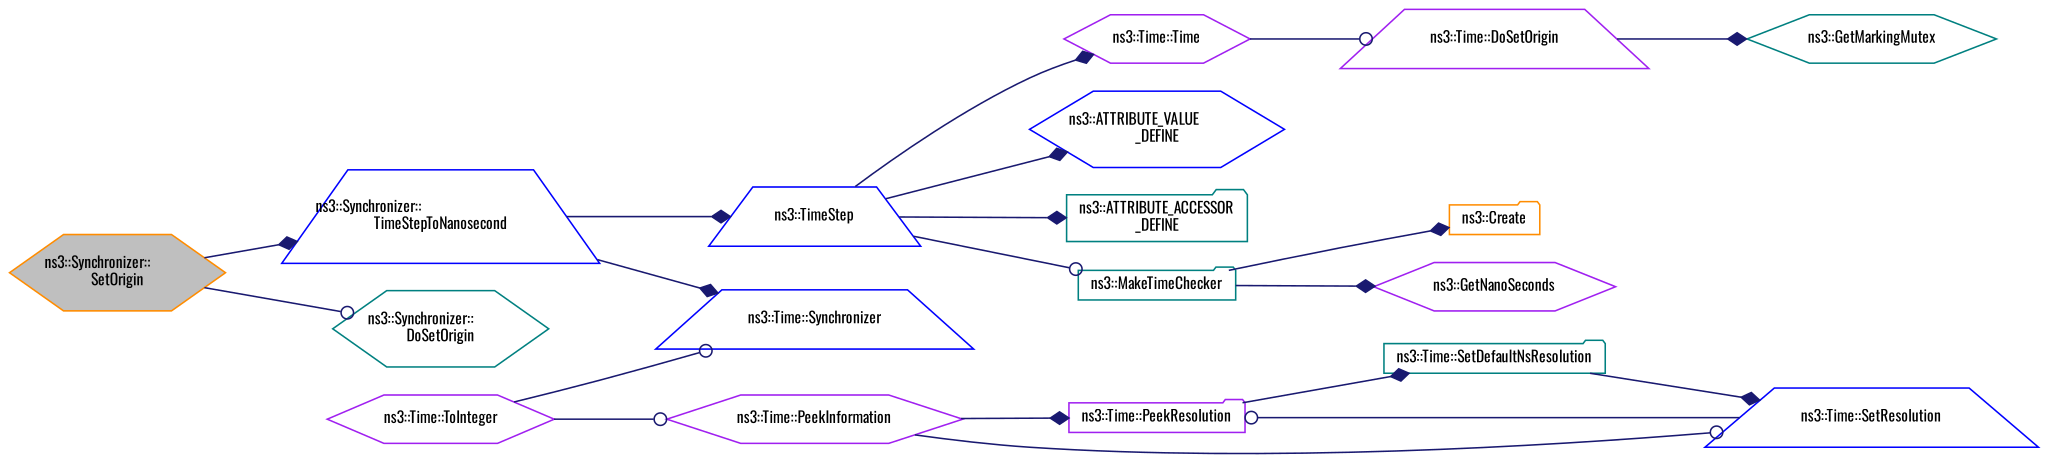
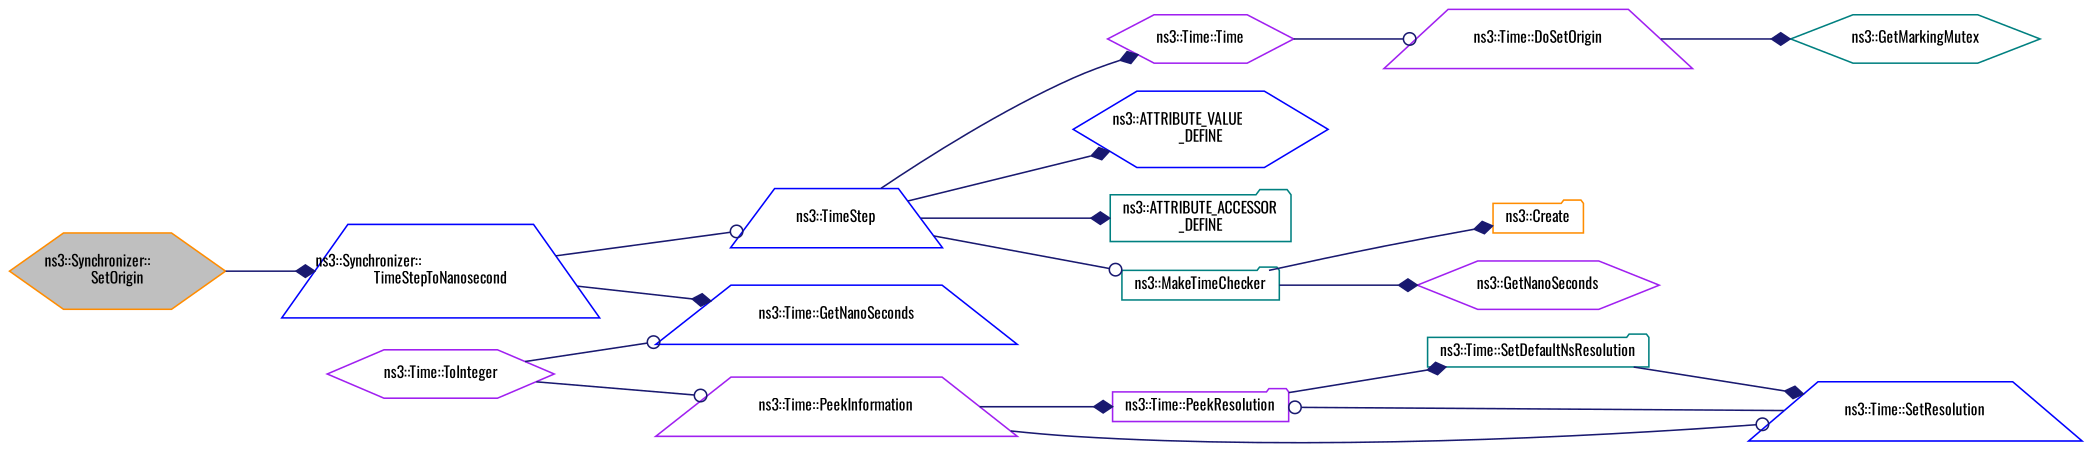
(639, 217) -> (643, 244)
(815, 319) -> (837, 315)
(441, 329) -> none
(815, 419) -> (837, 407)
